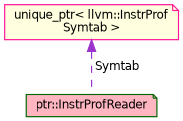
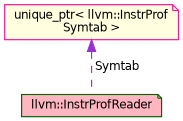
(92, 106) -> (92, 106)
